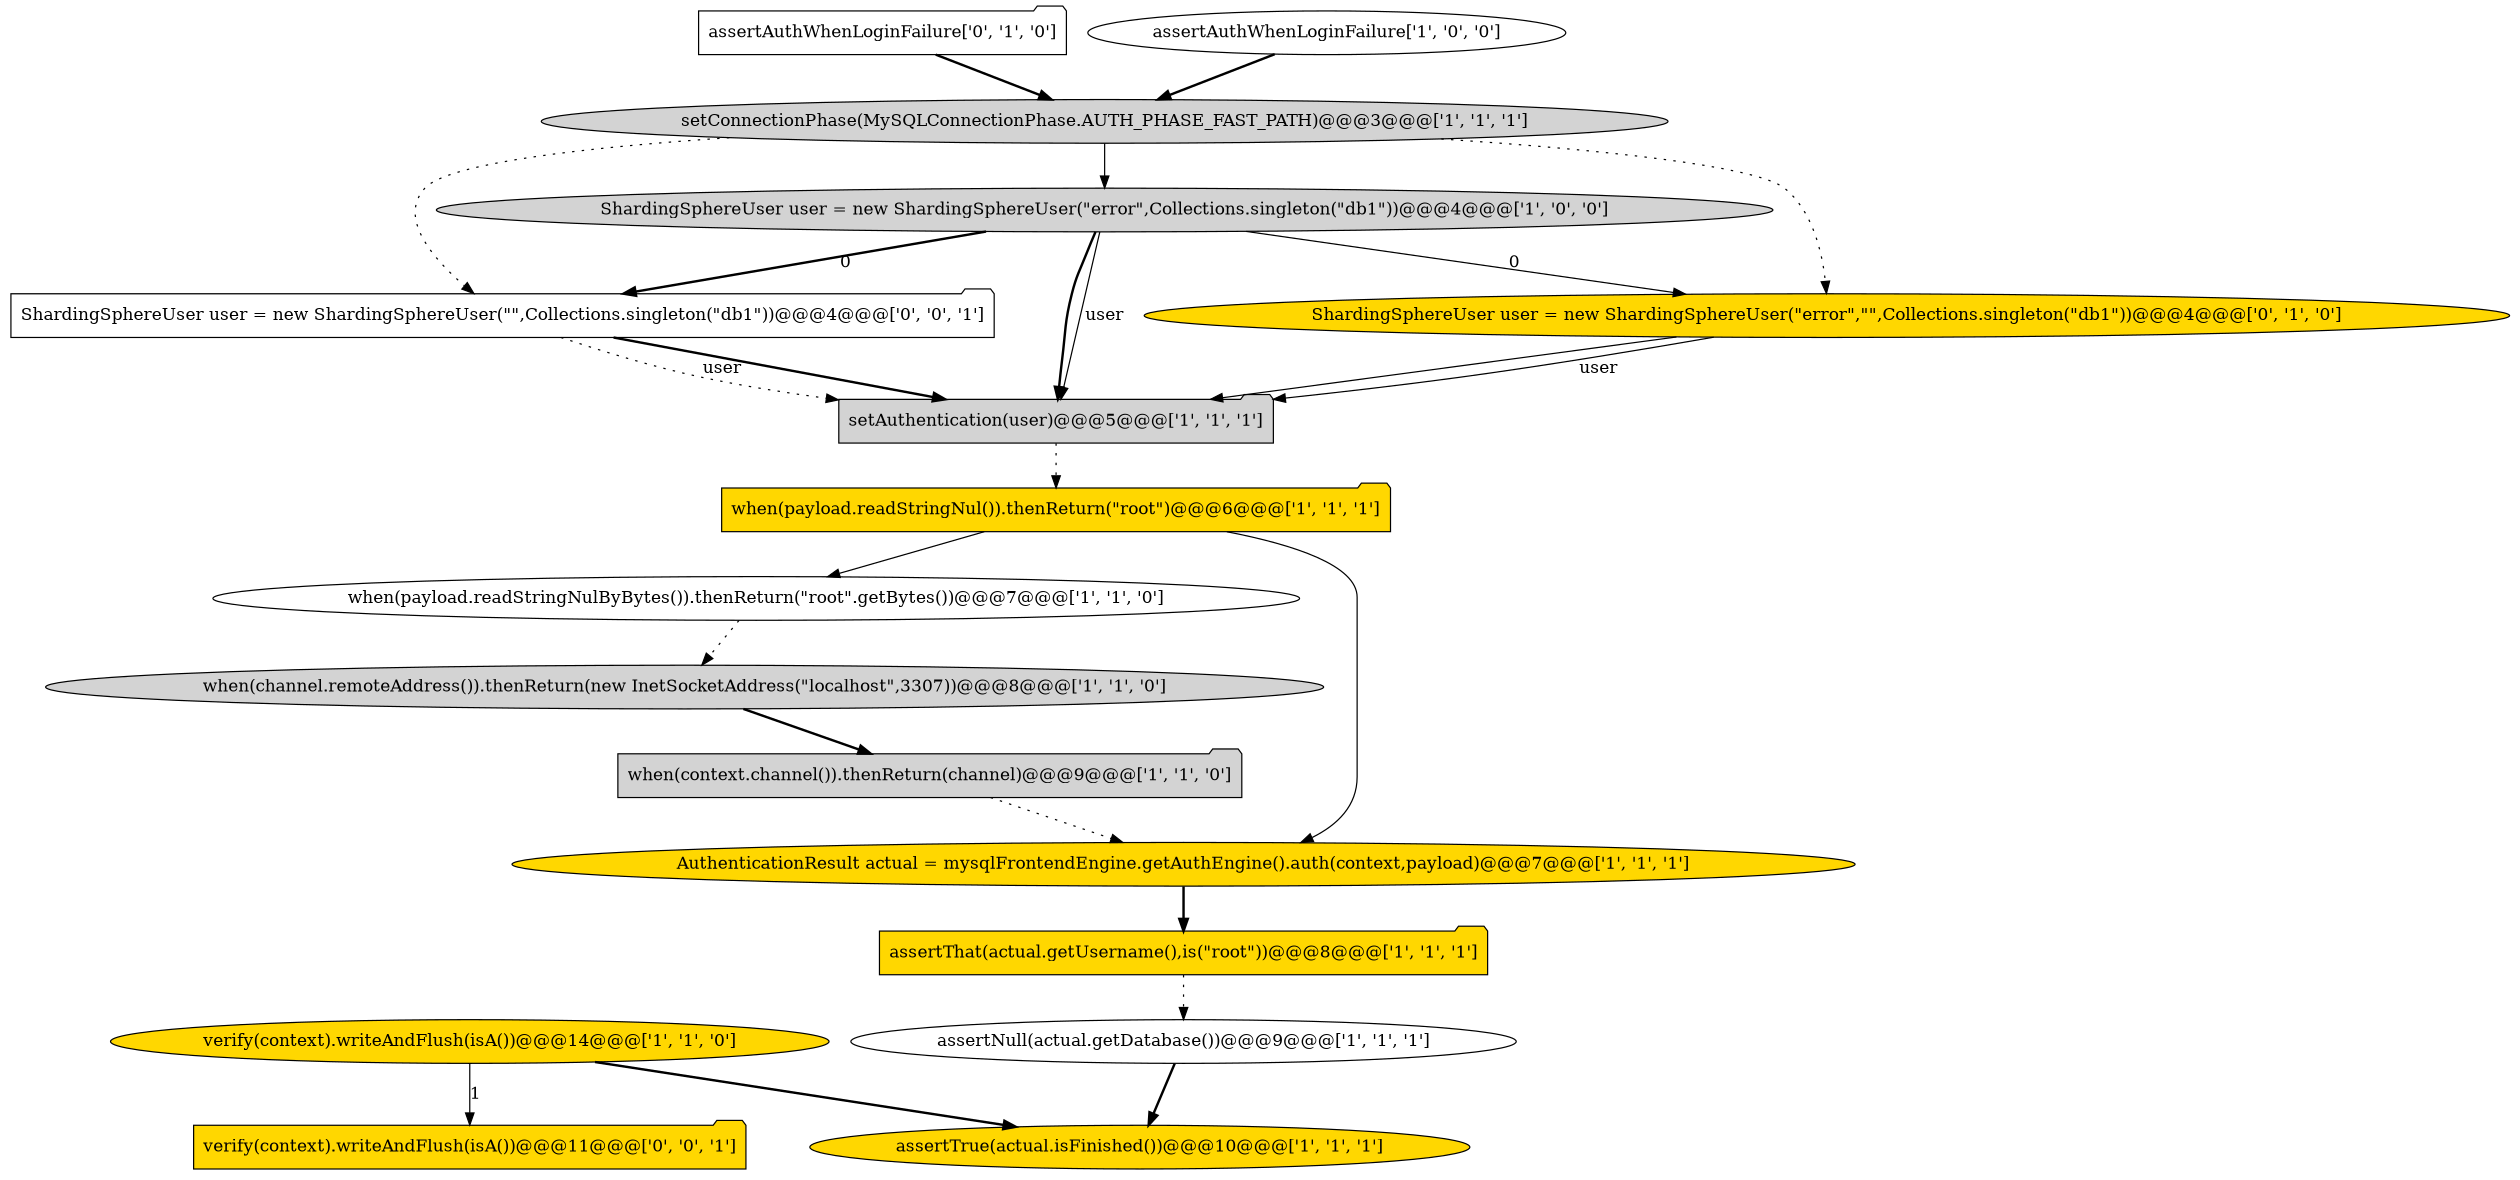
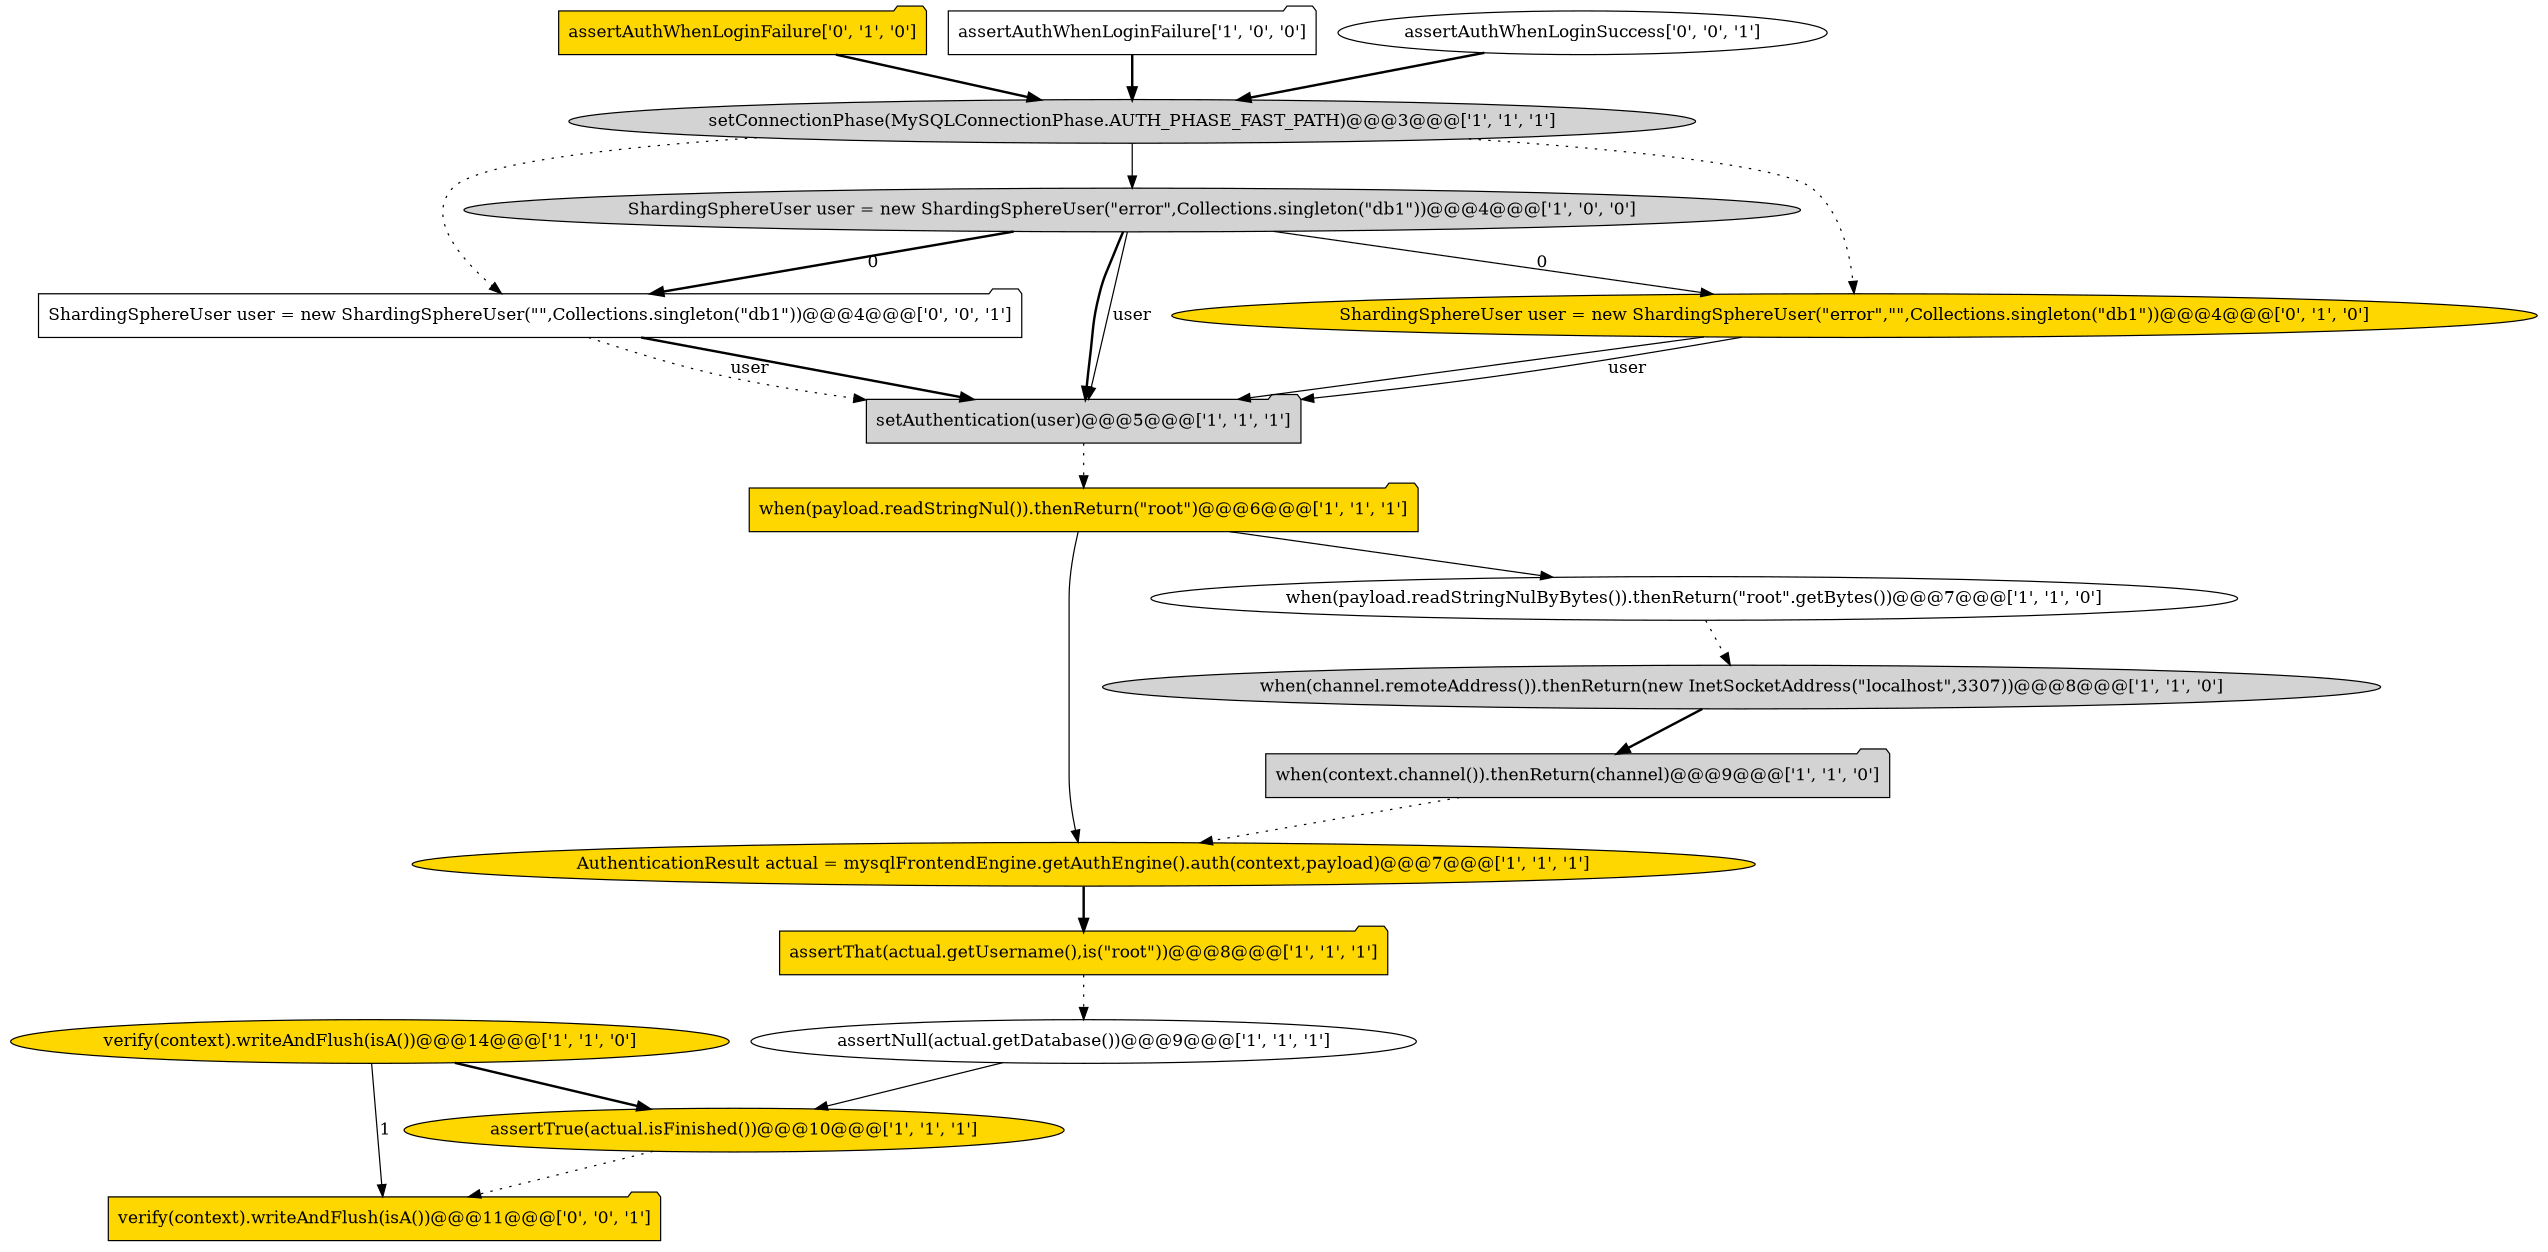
(882, 33) -> (743, 33)
(1327, 33) -> (1132, 33)
none -> (1583, 33)
(1164, 1089) -> (915, 1084)
none -> (567, 1173)
